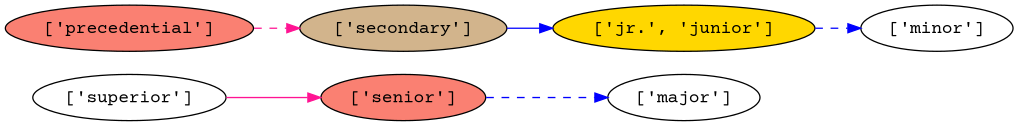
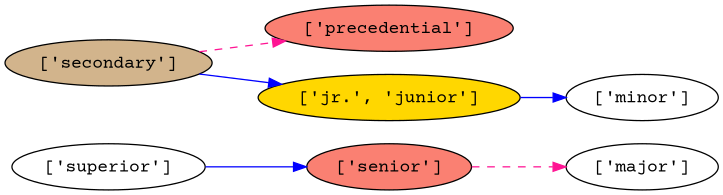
(270, 28) -> (236, 47)
(831, 28) -> (537, 98)
(267, 98) -> (249, 167)
(540, 98) -> (512, 167)
